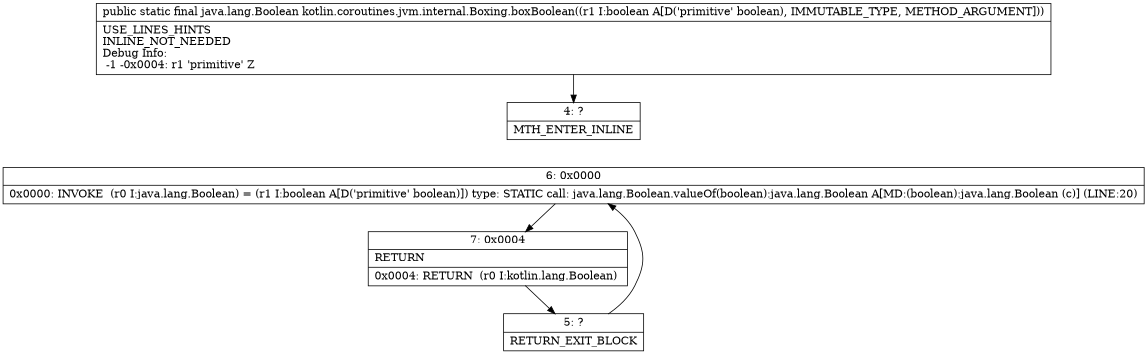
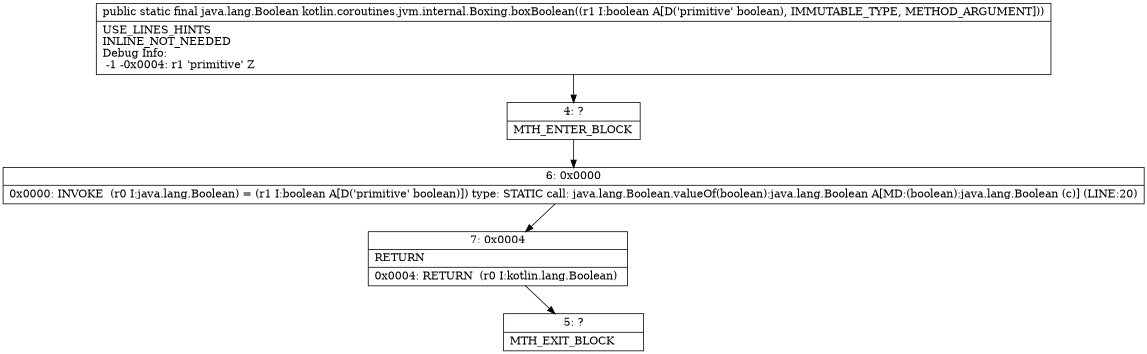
(574, 130) -> (573, 130)
(643, 263) -> (574, 150)
(574, 341) -> (562, 341)
